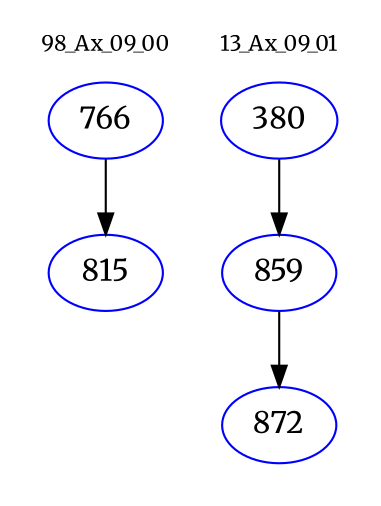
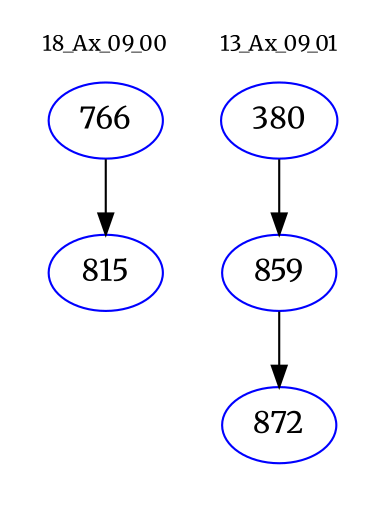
(106, 45) -> (106, 45)
